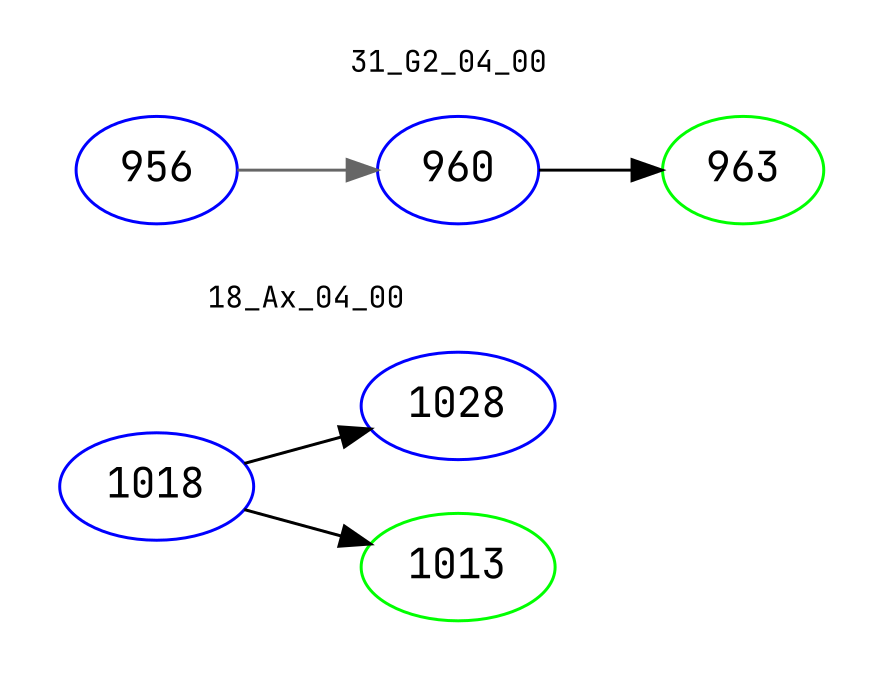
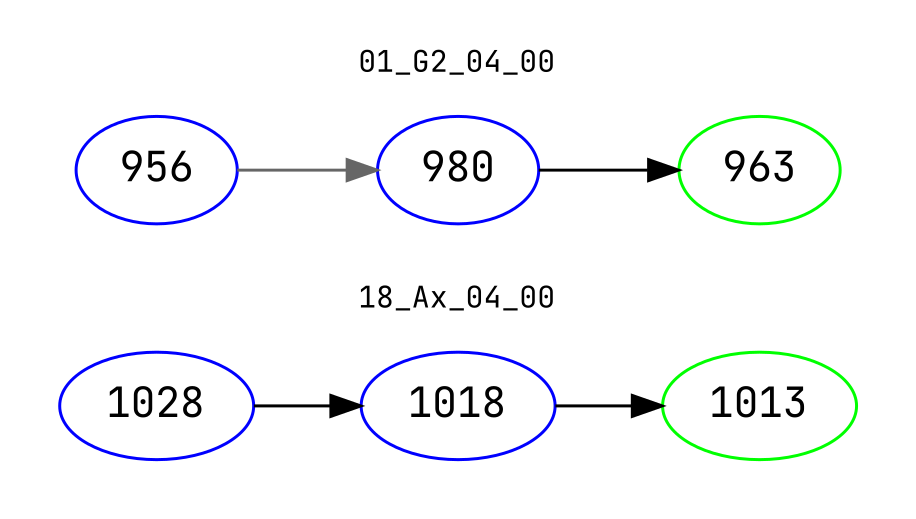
(450, 64) -> (458, 64)
(458, 170) -> (458, 170)
(293, 450) -> (292, 406)
